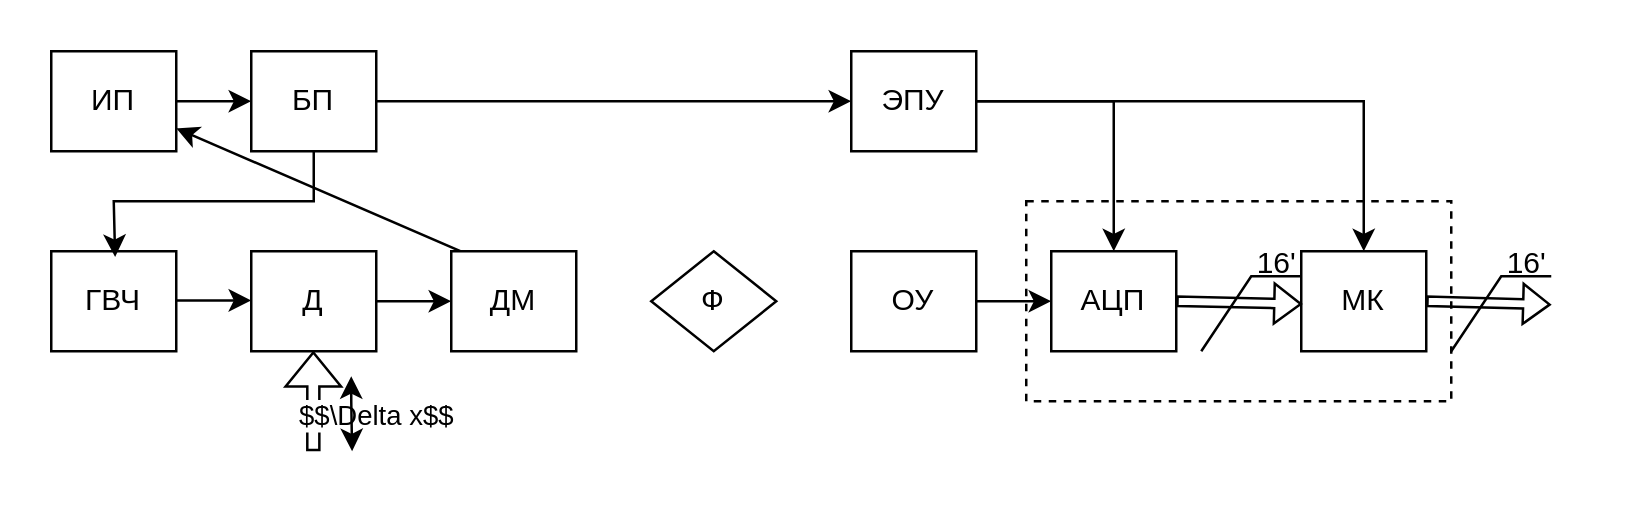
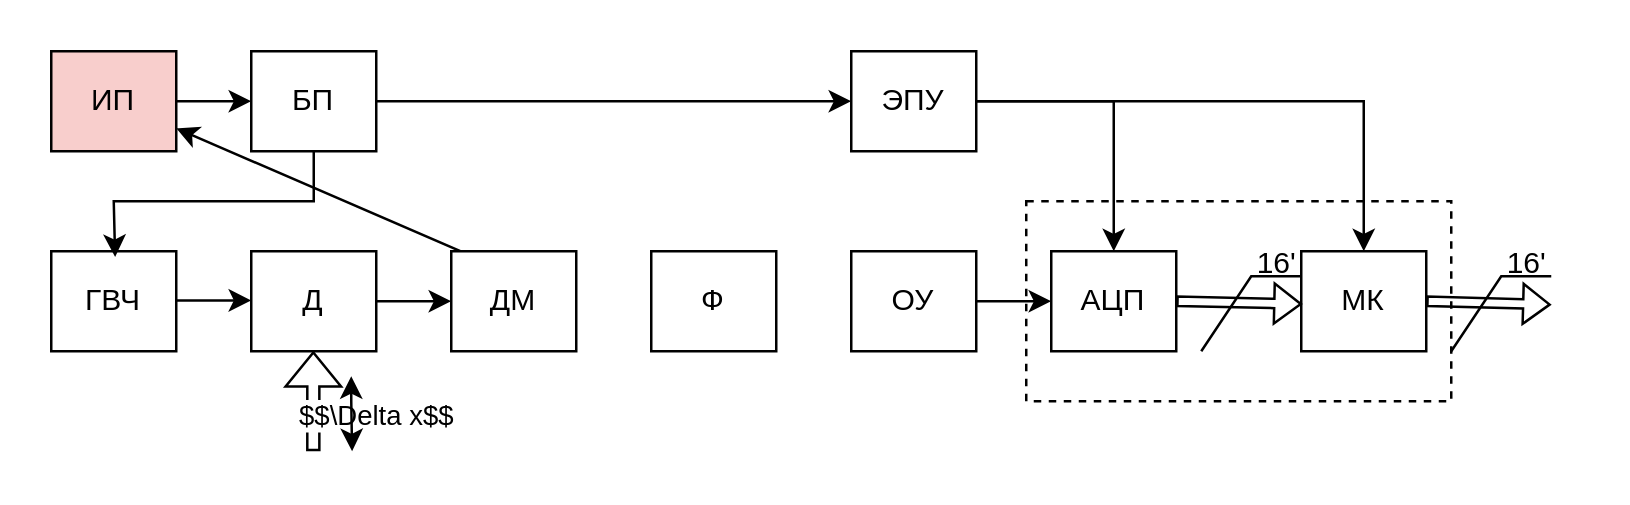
(114, 101) -> (114, 101)
(714, 301) -> (714, 301)
